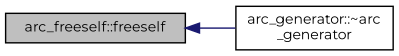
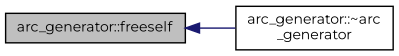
(95, 28) -> (95, 28)
